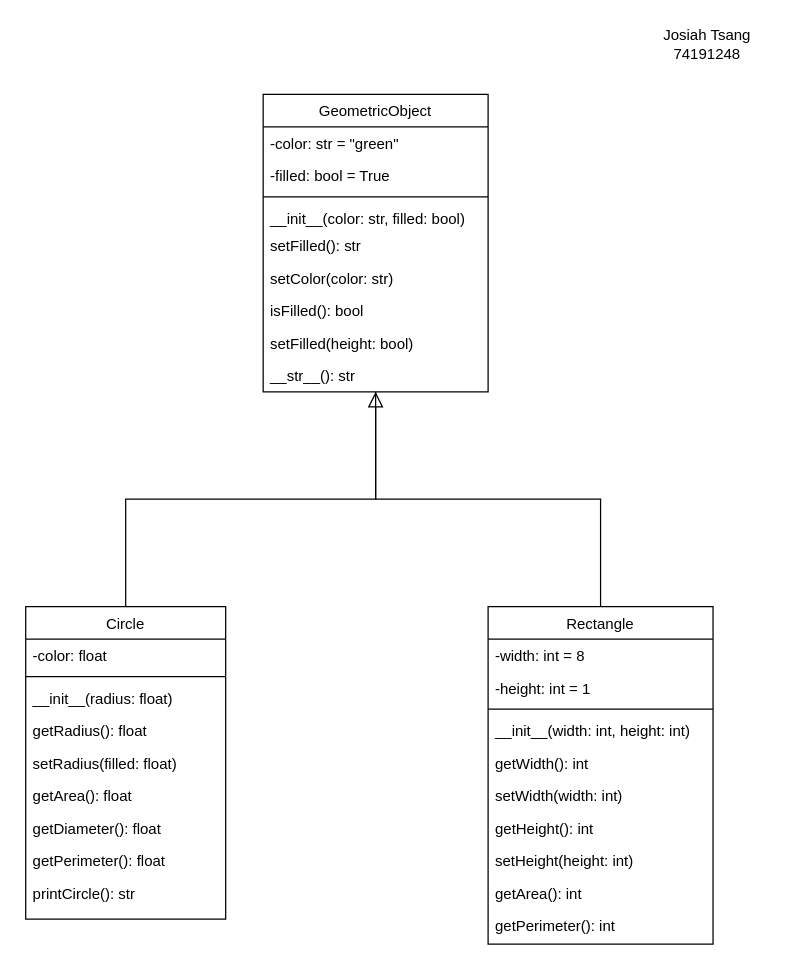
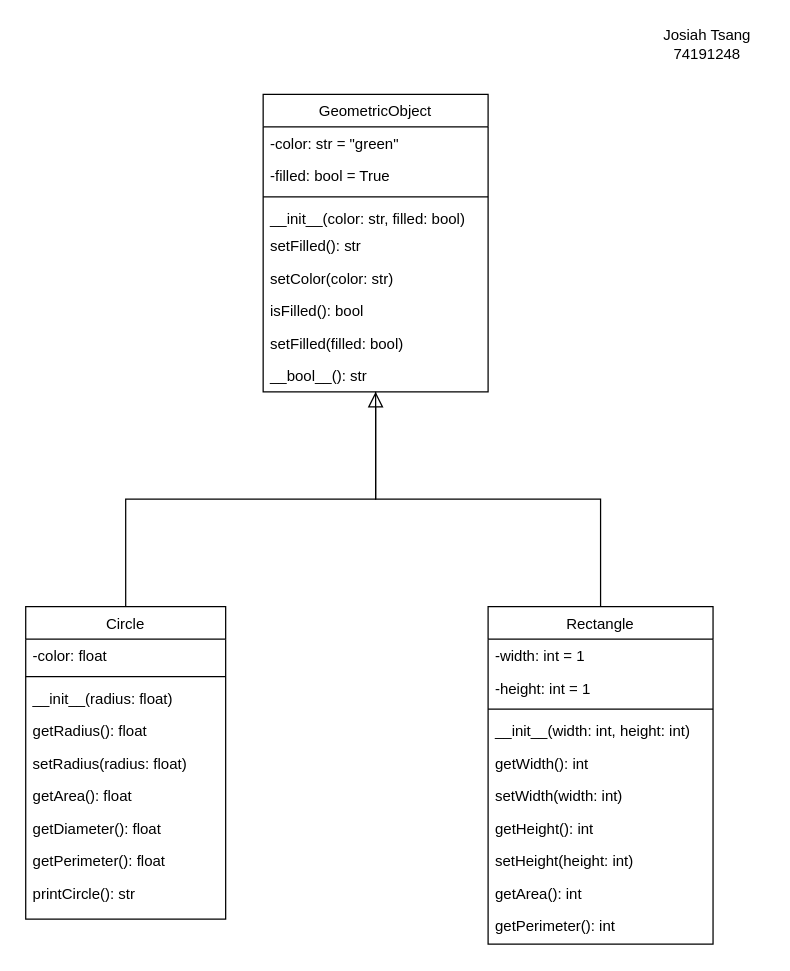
(353, 344) -> (349, 344)
(325, 376) -> (327, 376)
(546, 656) -> (546, 656)
(120, 764) -> (124, 764)
